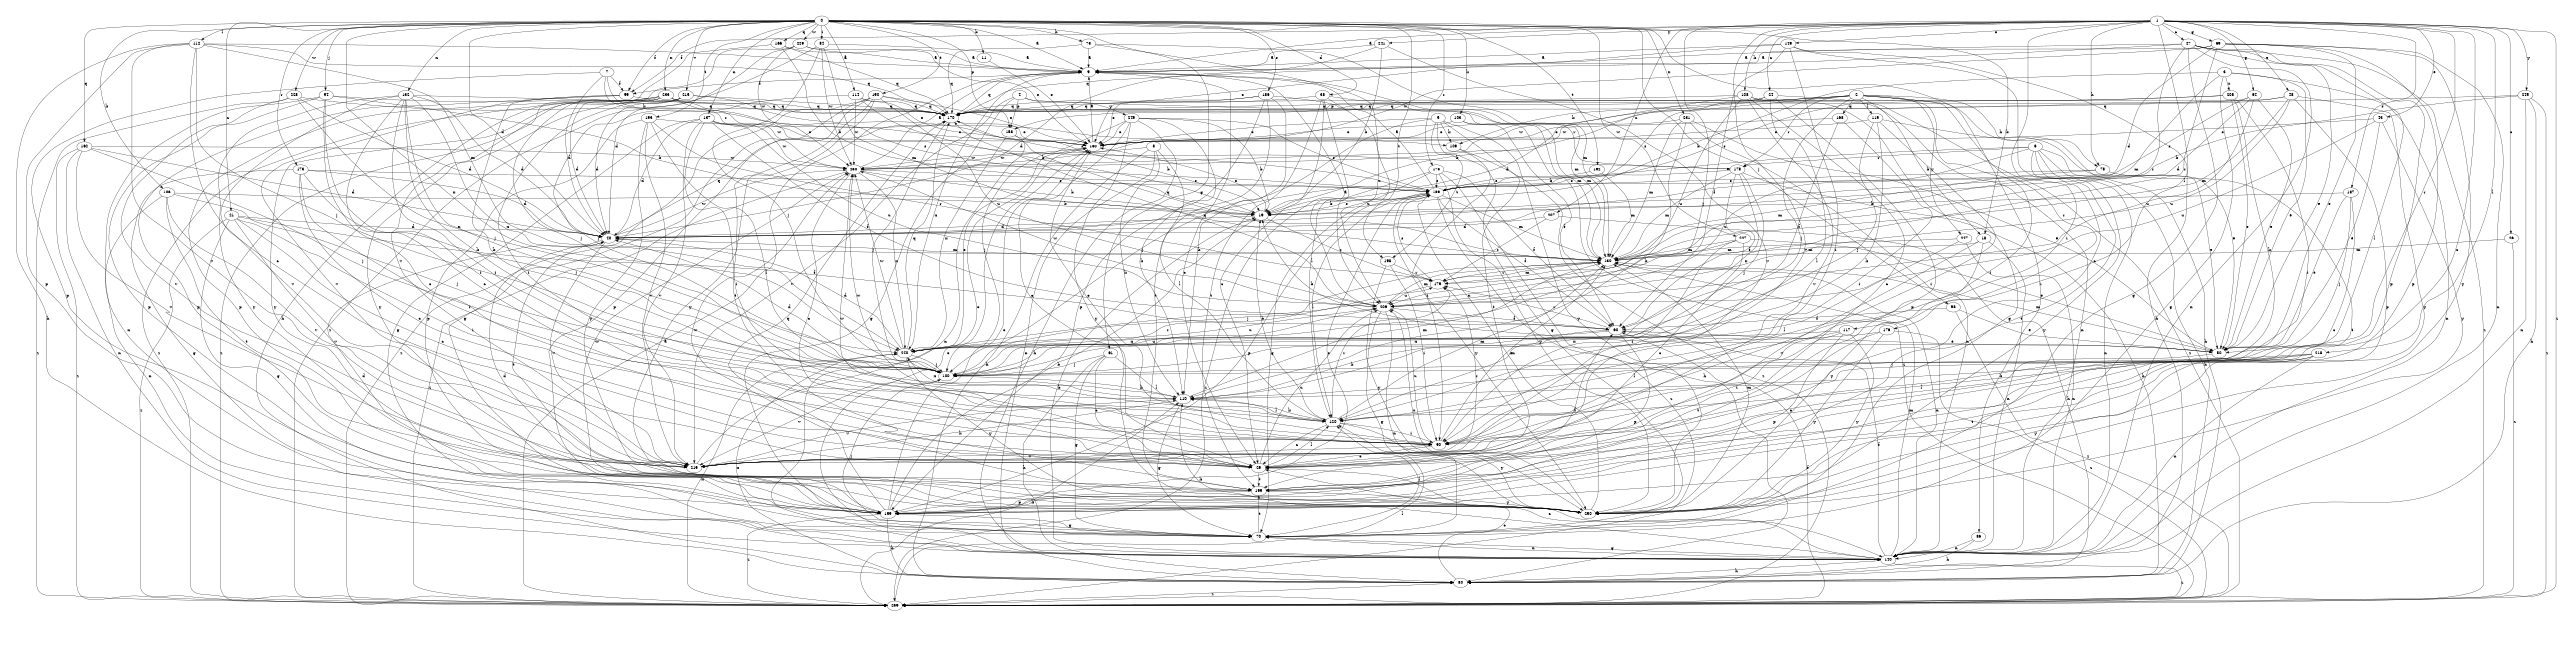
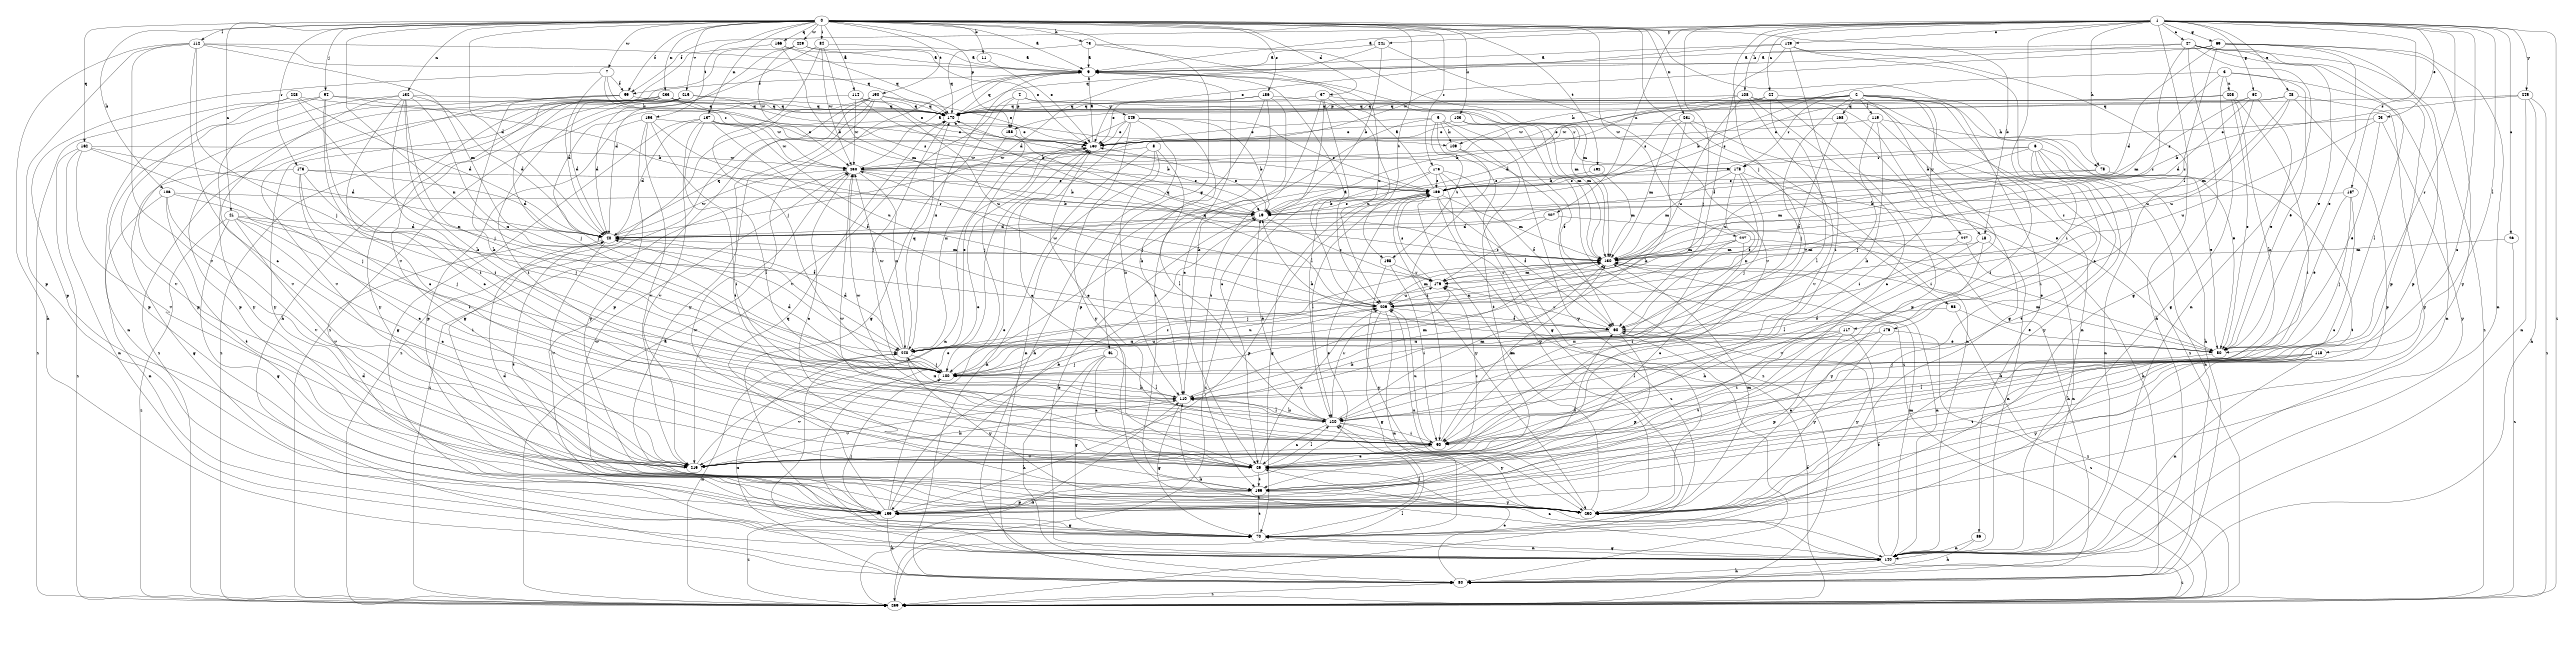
(539, 22) -> (659, 26)
(1323, 95) -> (1323, 95)
(2319, 353) -> (2319, 353)
